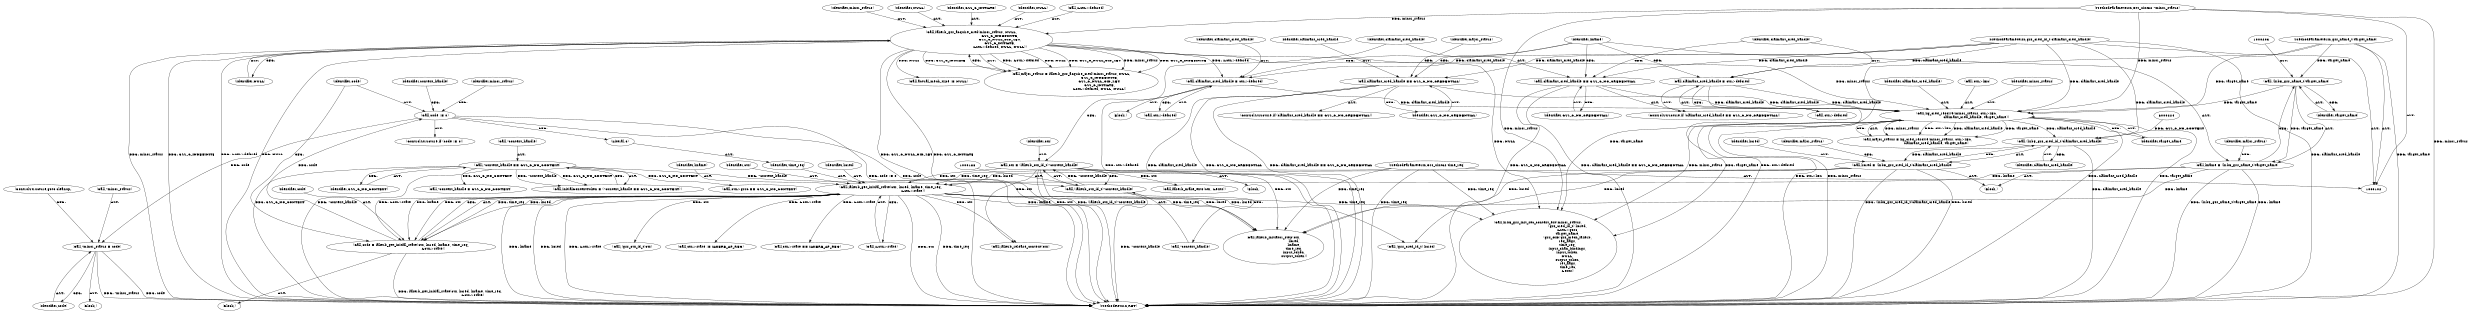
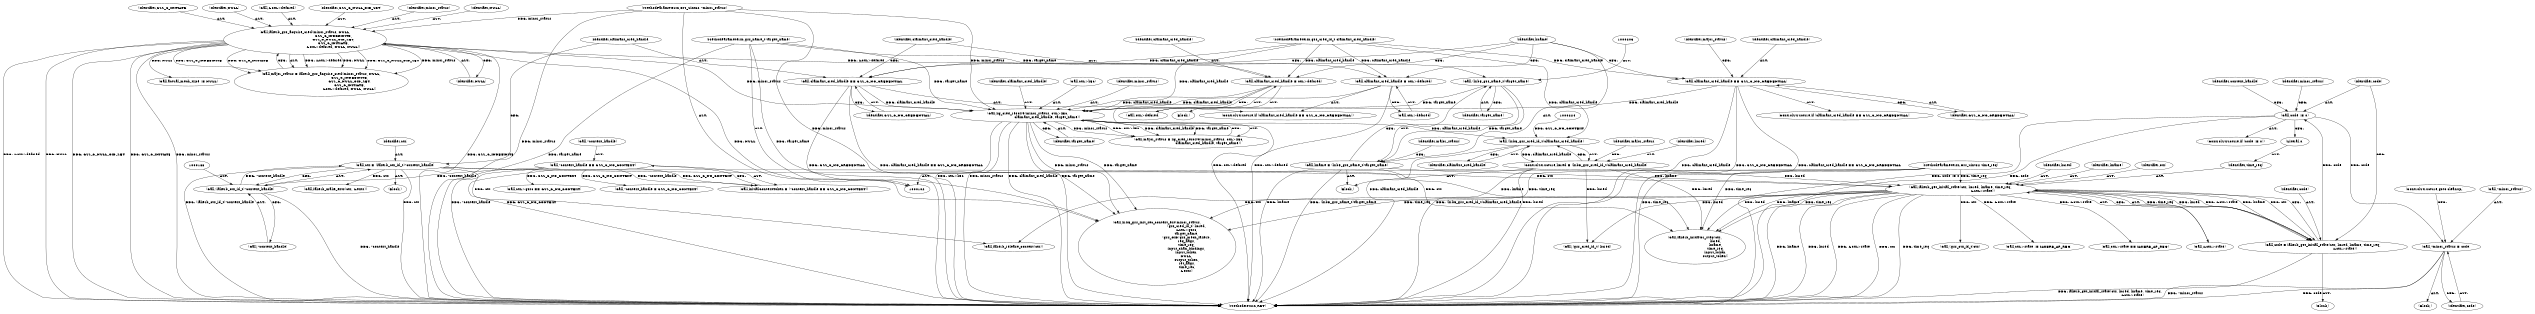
none -> (351, 8)
(2291, 55) -> none
(2167, 116) -> (1568, 116)
(1902, 165) -> (1586, 165)
(359, 189) -> none
(2228, 294) -> none
